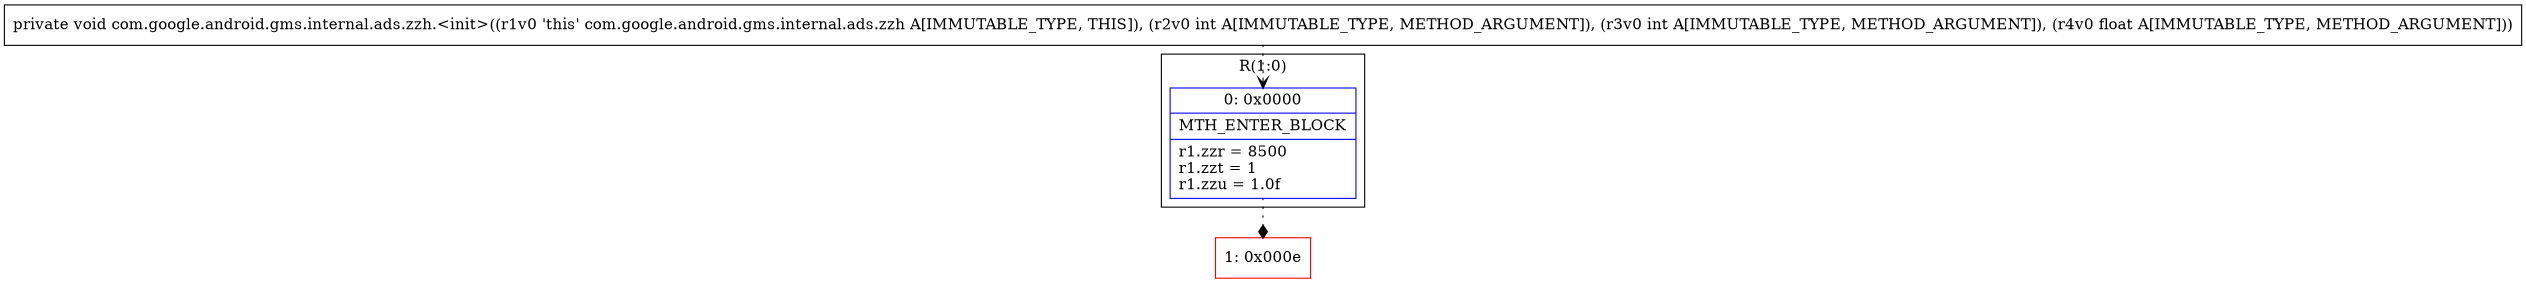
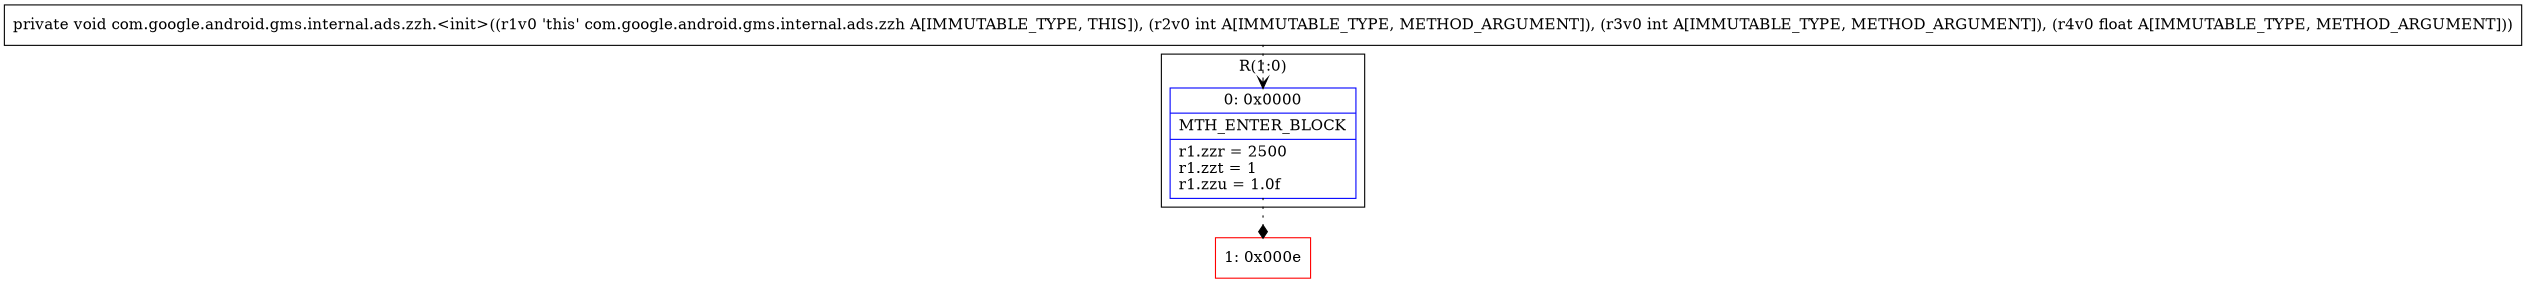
(1234, 152) -> (1234, 152)
